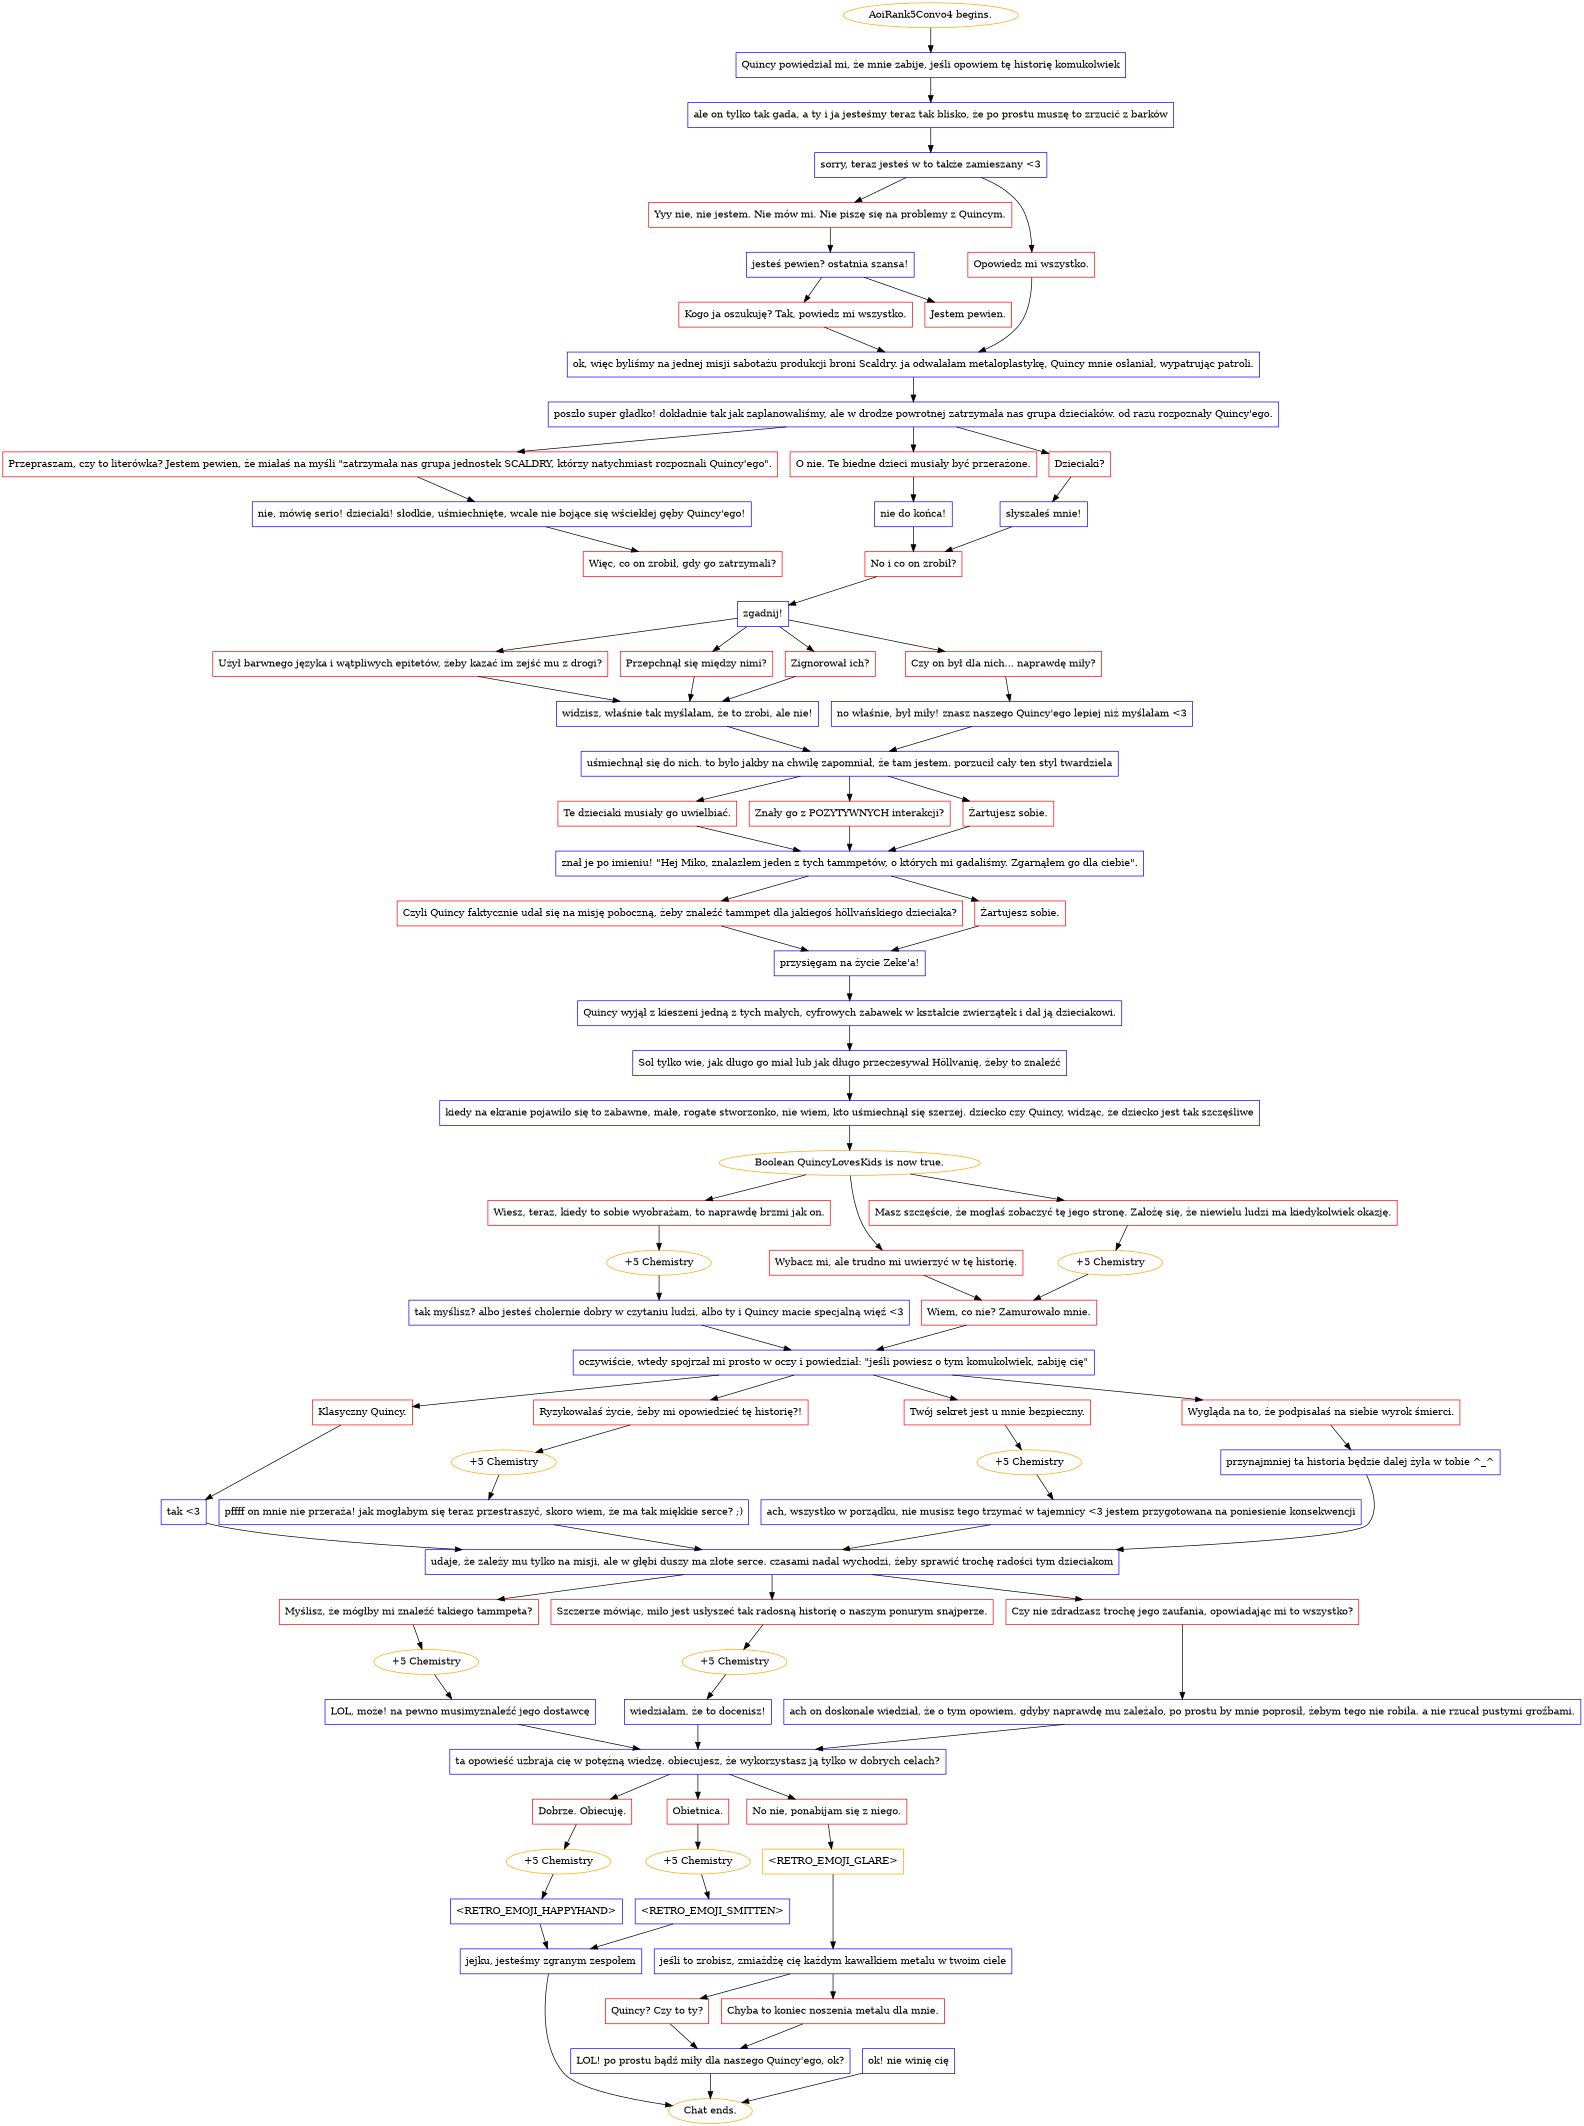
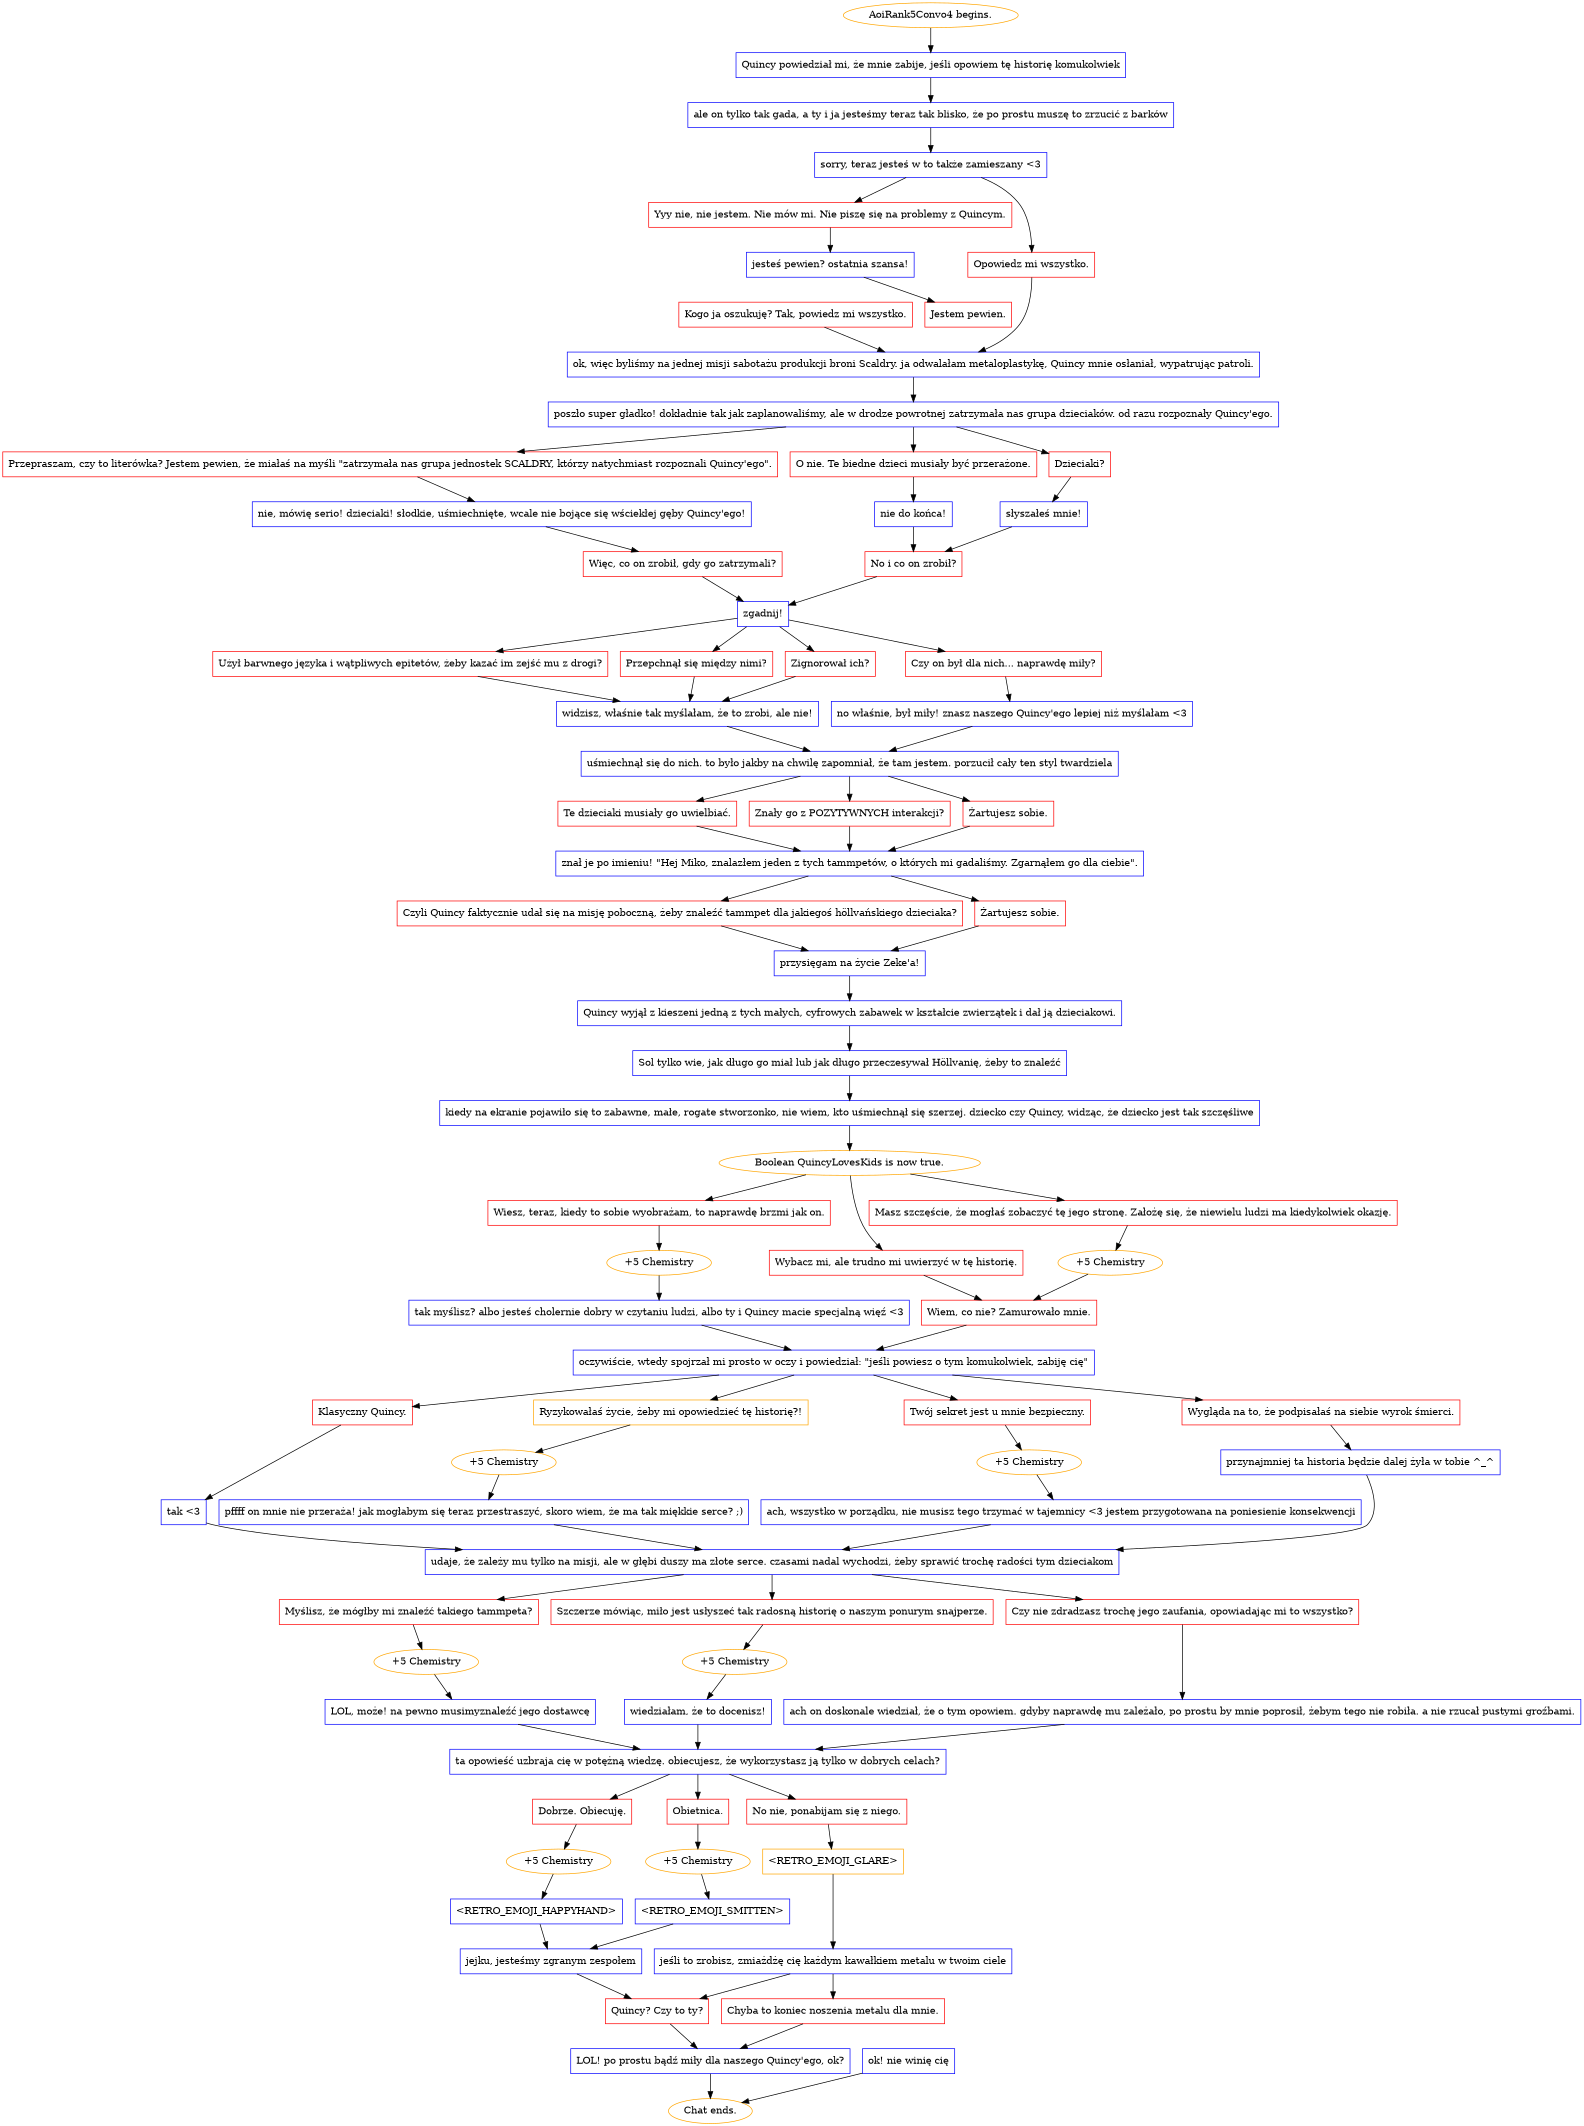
(815, 287) -> none
none -> (720, 587)
(671, 1412) -> (671, 1412)
(565, 2075) -> (601, 1985)
